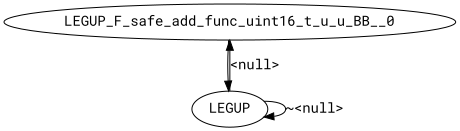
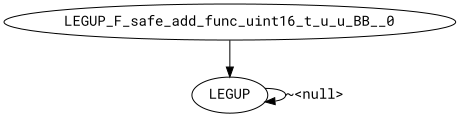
(230, 71) -> none
